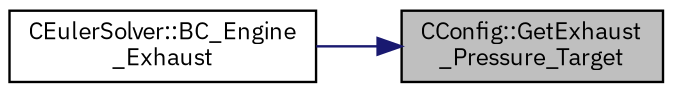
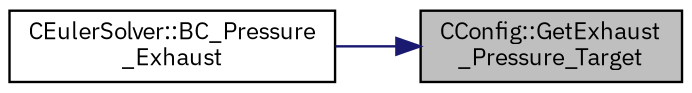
(163, 46) -> (172, 46)
